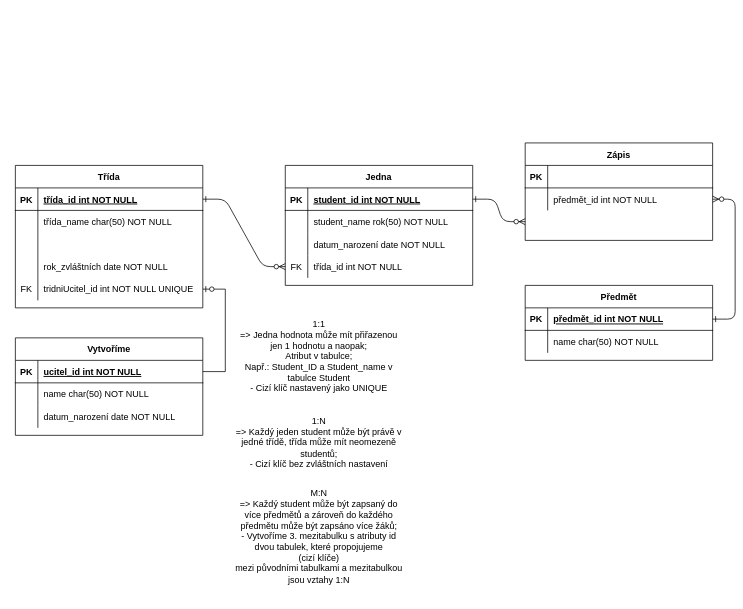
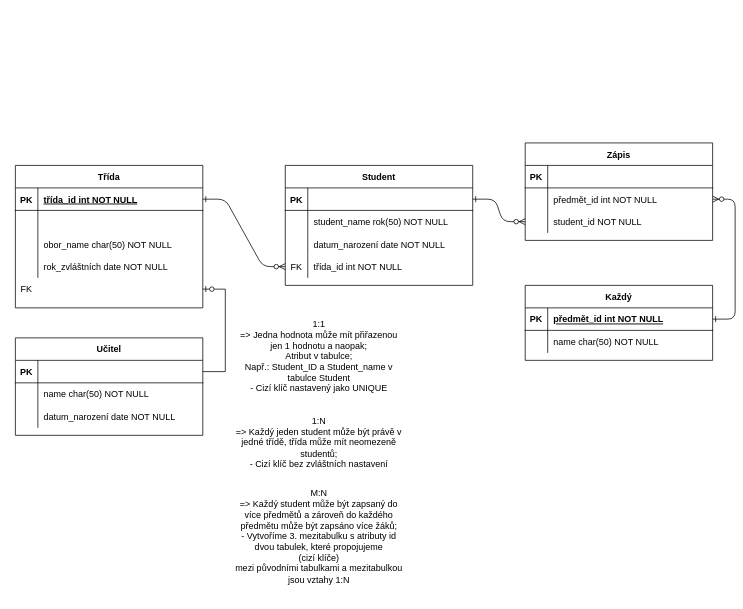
(379, 177) -> (379, 177)
(390, 199) -> none
(120, 222) -> none
none -> (630, 222)
none -> (120, 244)
(120, 289) -> none
(619, 297) -> (619, 297)
(109, 350) -> (109, 350)
(120, 372) -> none
